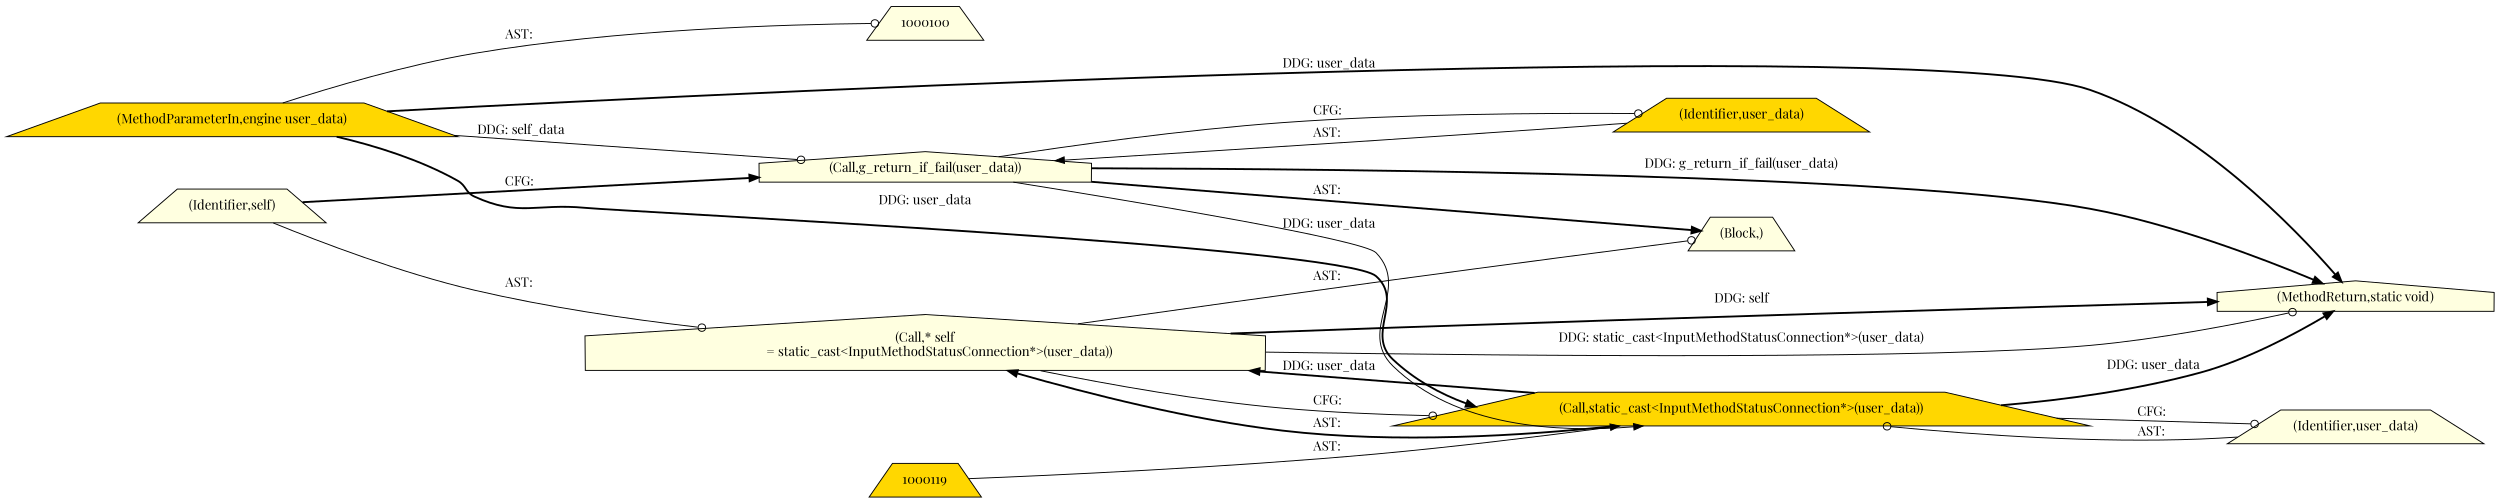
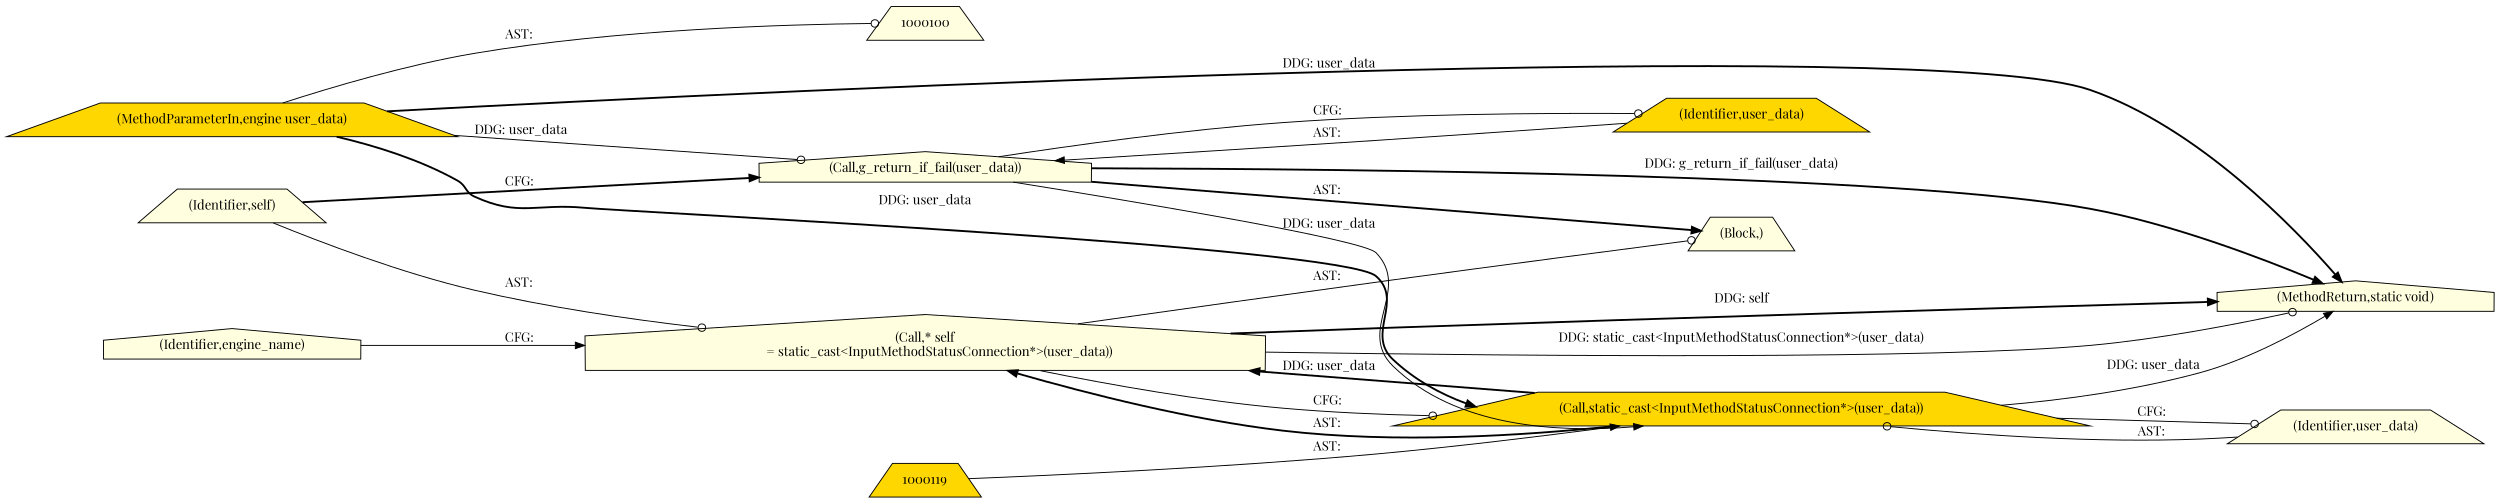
(521, 131) -> (521, 131)
none -> (232, 345)
(2169, 380) -> (2169, 380)
